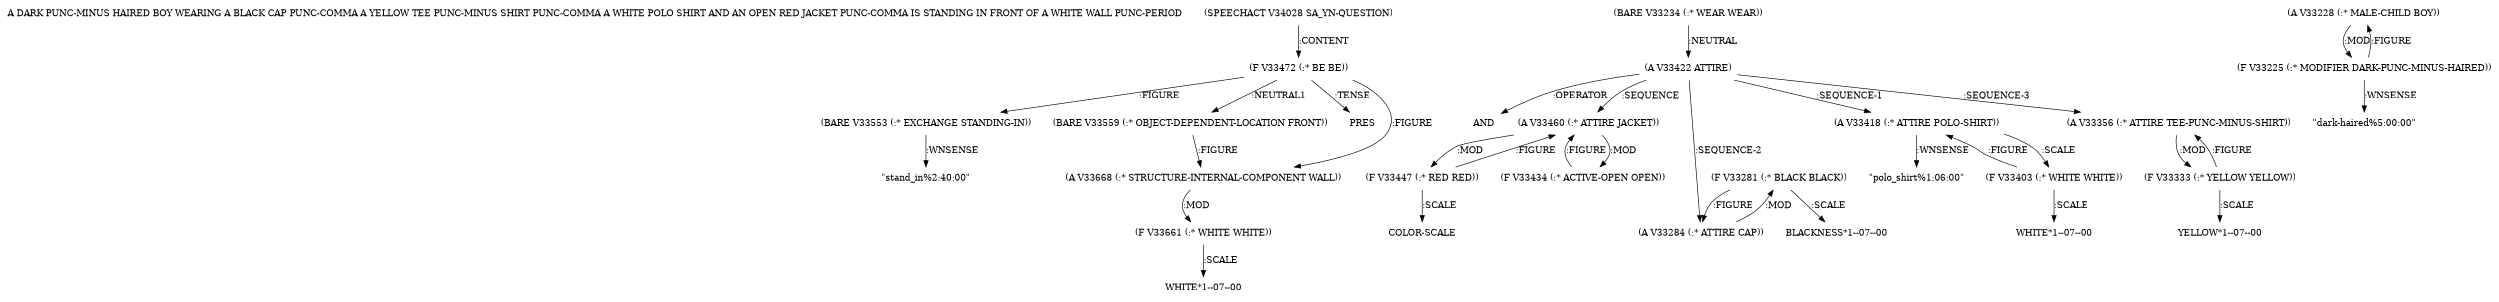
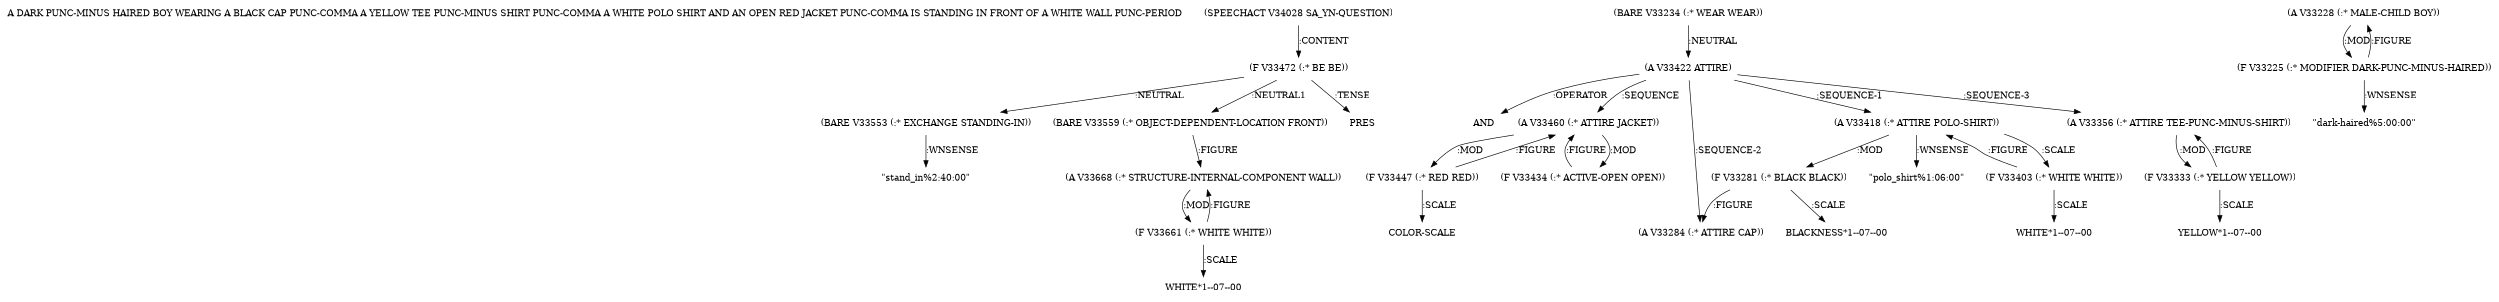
(1159, 96) -> (1159, 96)
(1379, 141) -> (1210, 209)
(1755, 211) -> (1851, 150)
